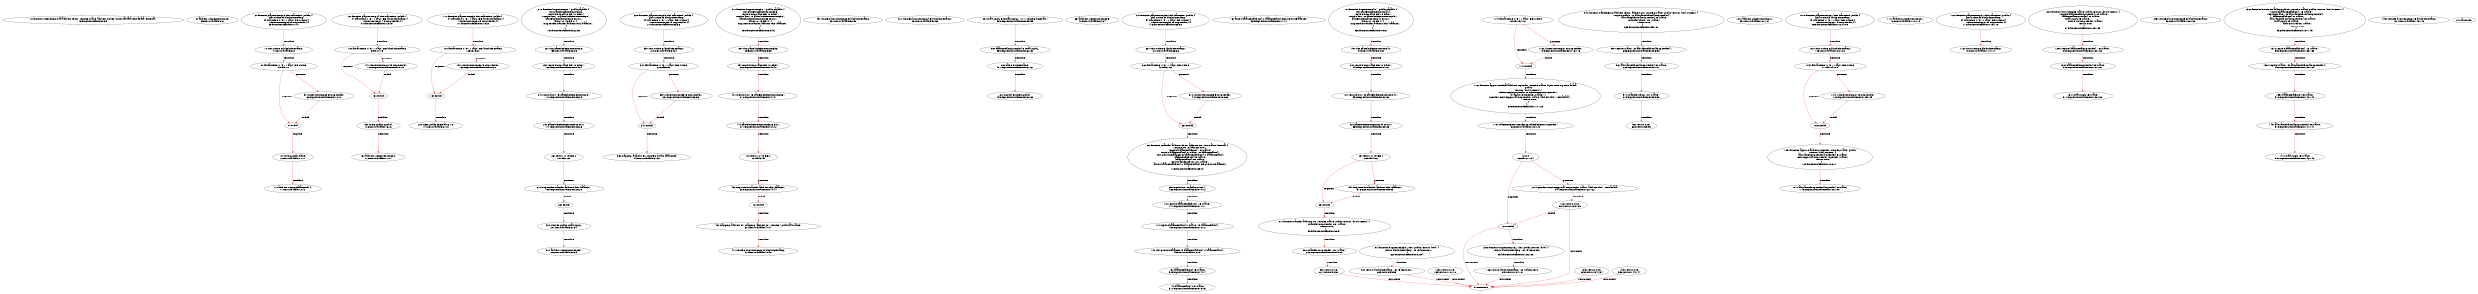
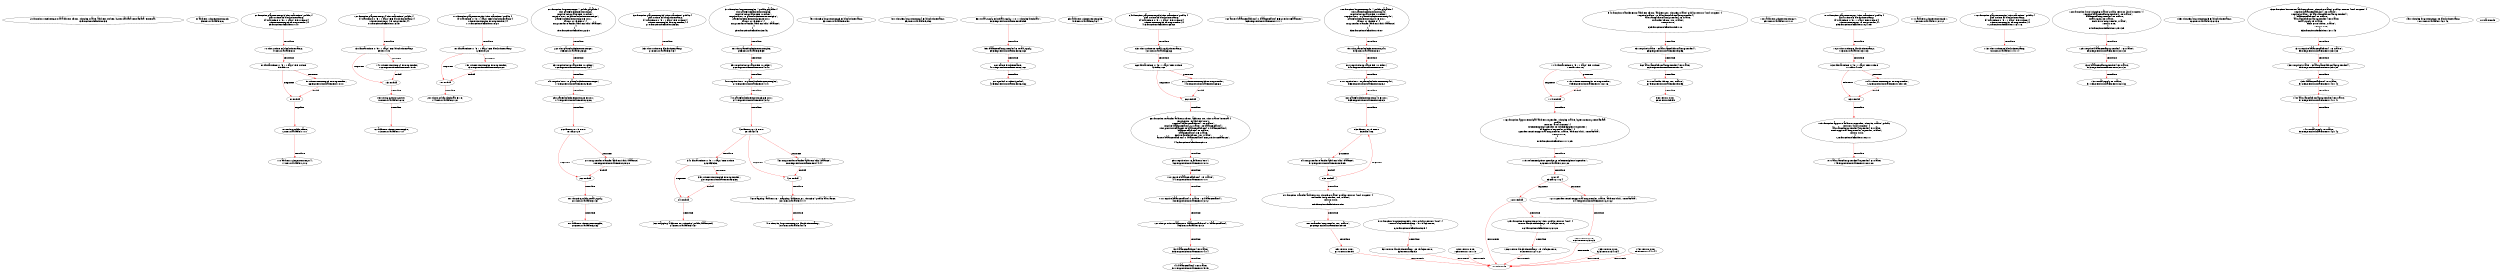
(1166, 50) -> (1159, 50)
(664, 57) -> (732, 146)
(1814, 96) -> (1848, 83)
(383, 118) -> (396, 91)
none -> (558, 159)
none -> (753, 166)
(1333, 174) -> (1367, 167)
(293, 189) -> (295, 162)
(1538, 216) -> none
